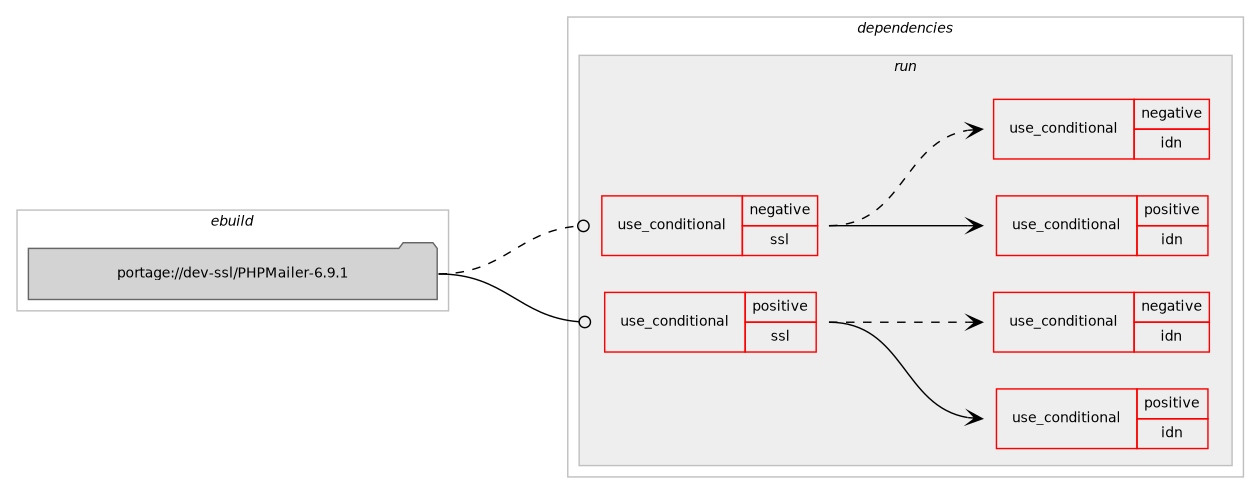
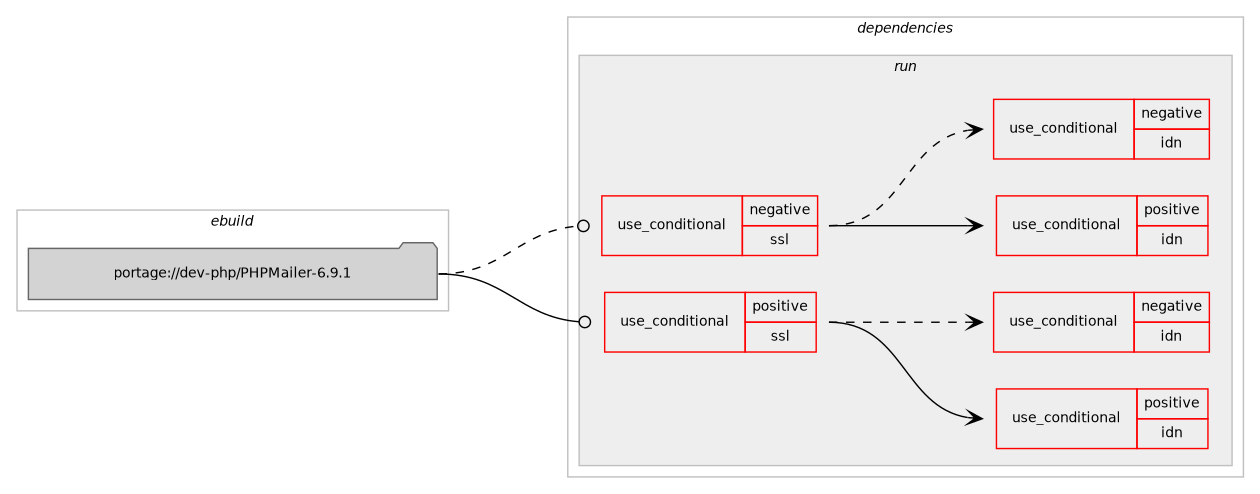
(233, 274) -> (233, 274)
